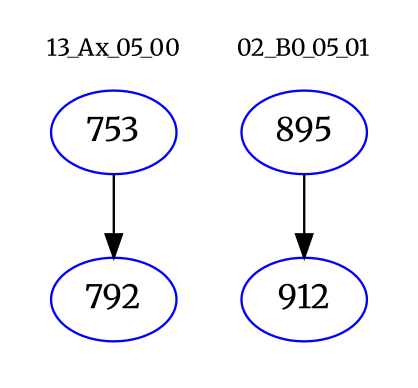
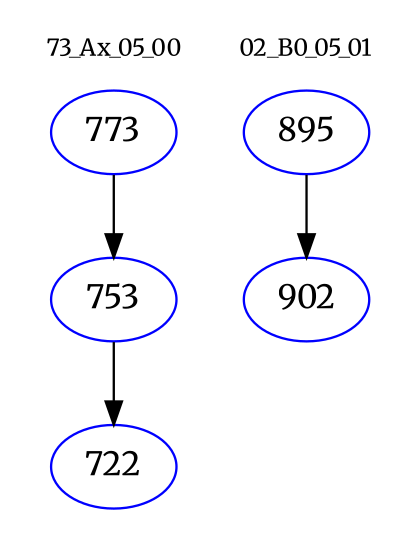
(114, 50) -> (115, 50)
none -> (114, 132)
(114, 300) -> (114, 467)
(304, 300) -> (307, 300)
